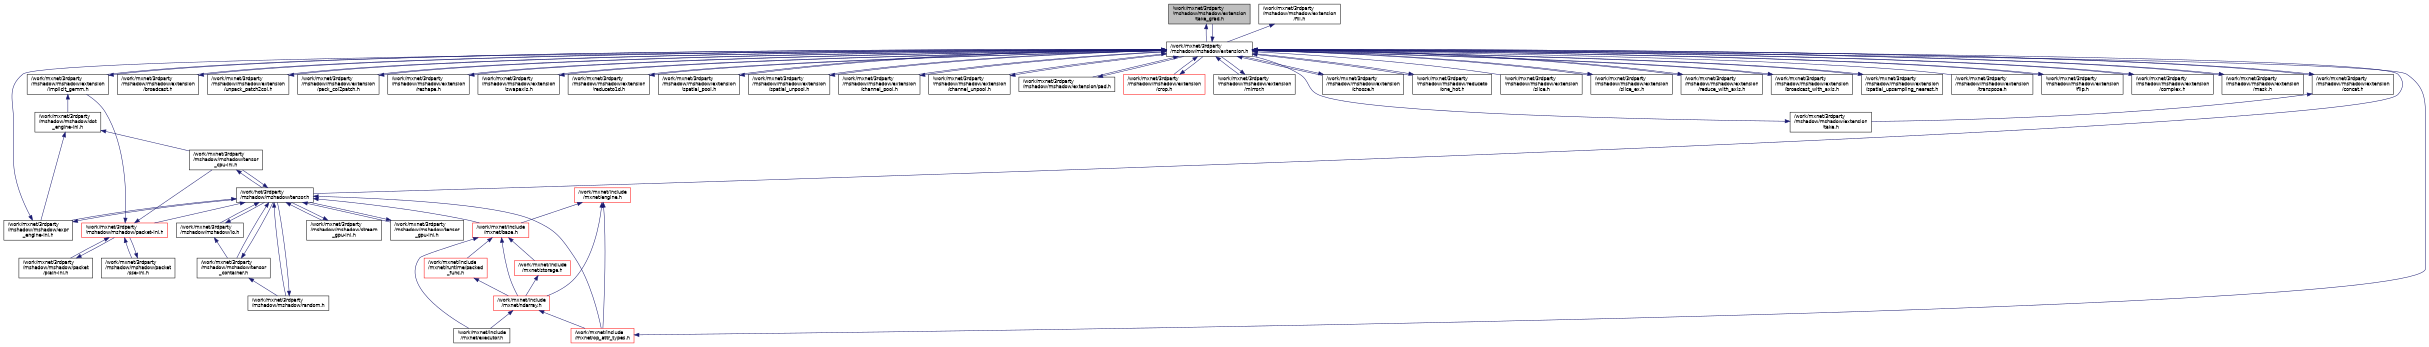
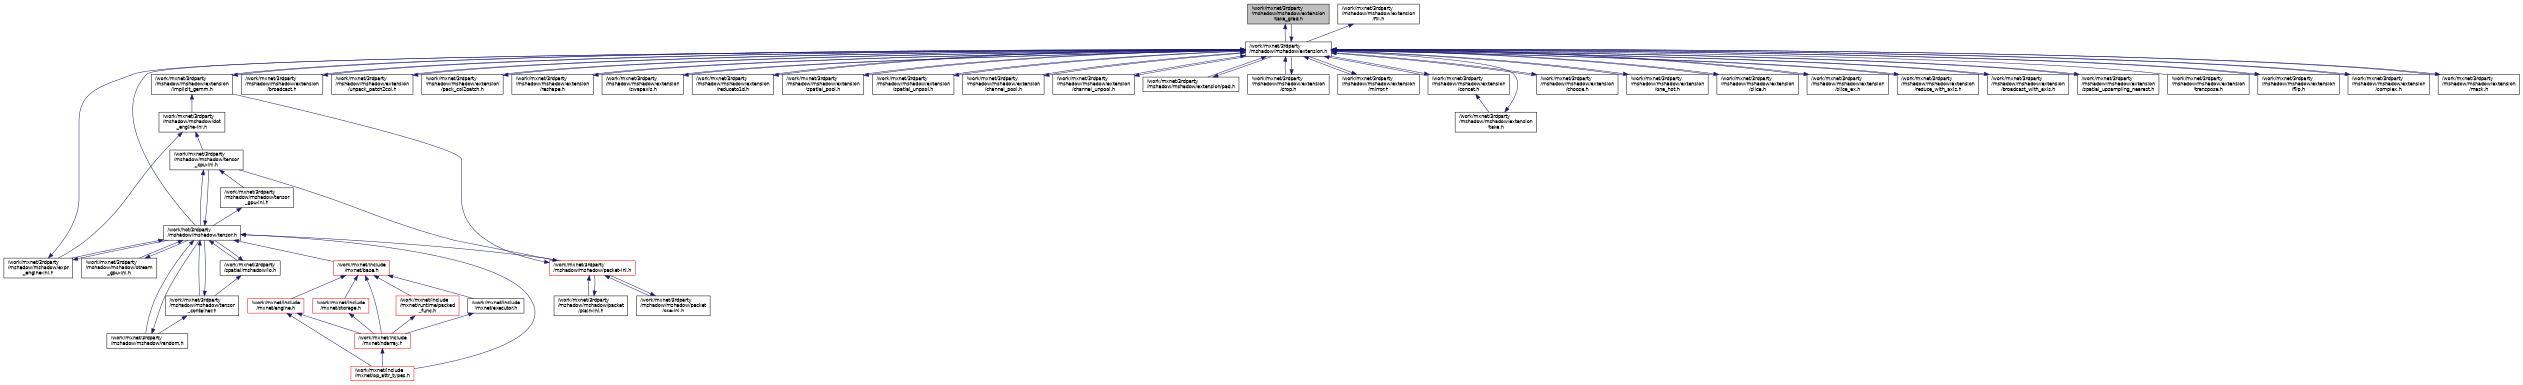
(1164, 84) -> (1288, 84)
(1452, 84) -> (1667, 84)
(349, 213) -> (234, 180)
(549, 213) -> (316, 288)
(210, 230) -> (250, 268)
(2211, 296) -> (1523, 57)
(500, 321) -> (437, 324)
